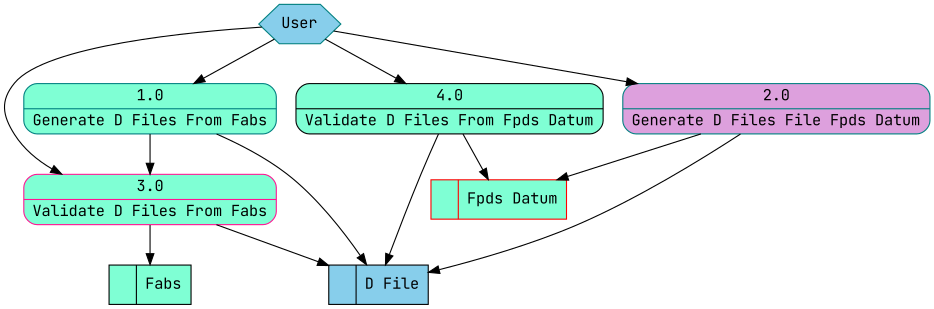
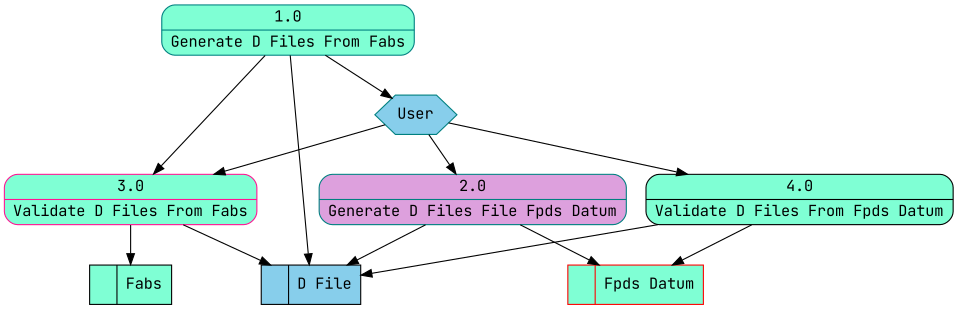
(239, 59) -> (354, 74)
